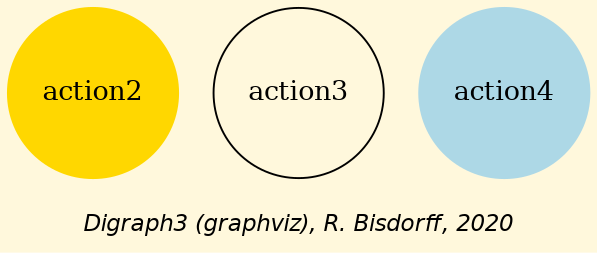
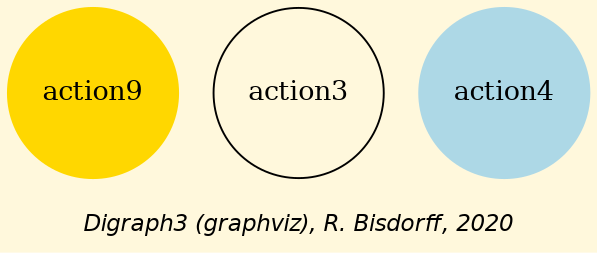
(93, 93) -> (93, 93)
